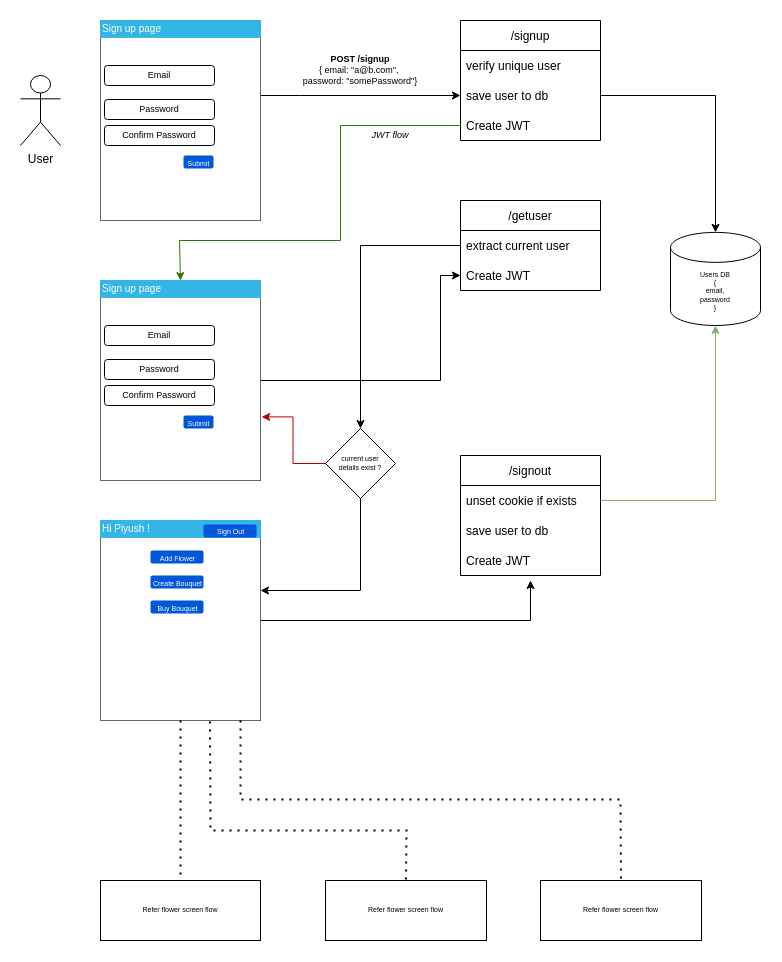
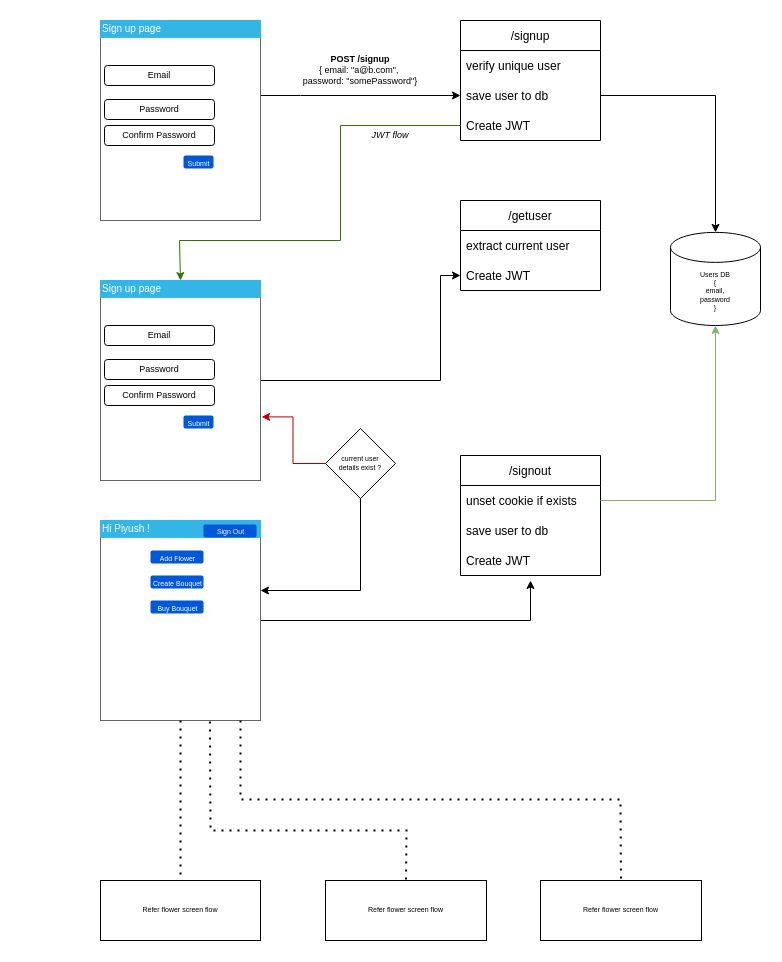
(41, 111) -> none
(361, 285) -> none
